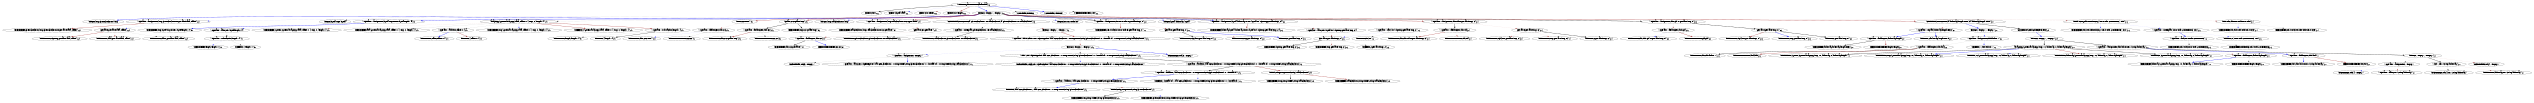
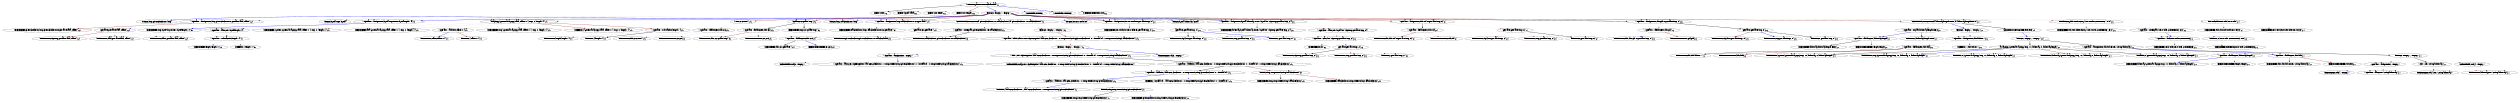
(1332, 34) -> (1339, 34)
